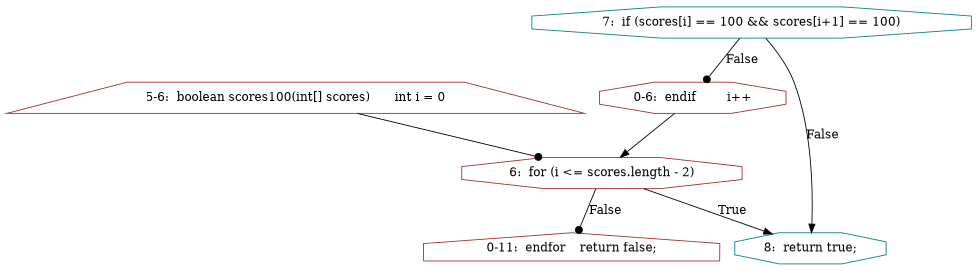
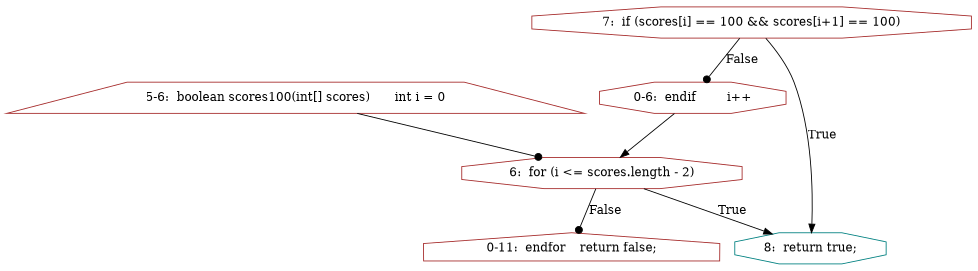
(752, 22) -> (752, 22)
(823, 135) -> (823, 135)
